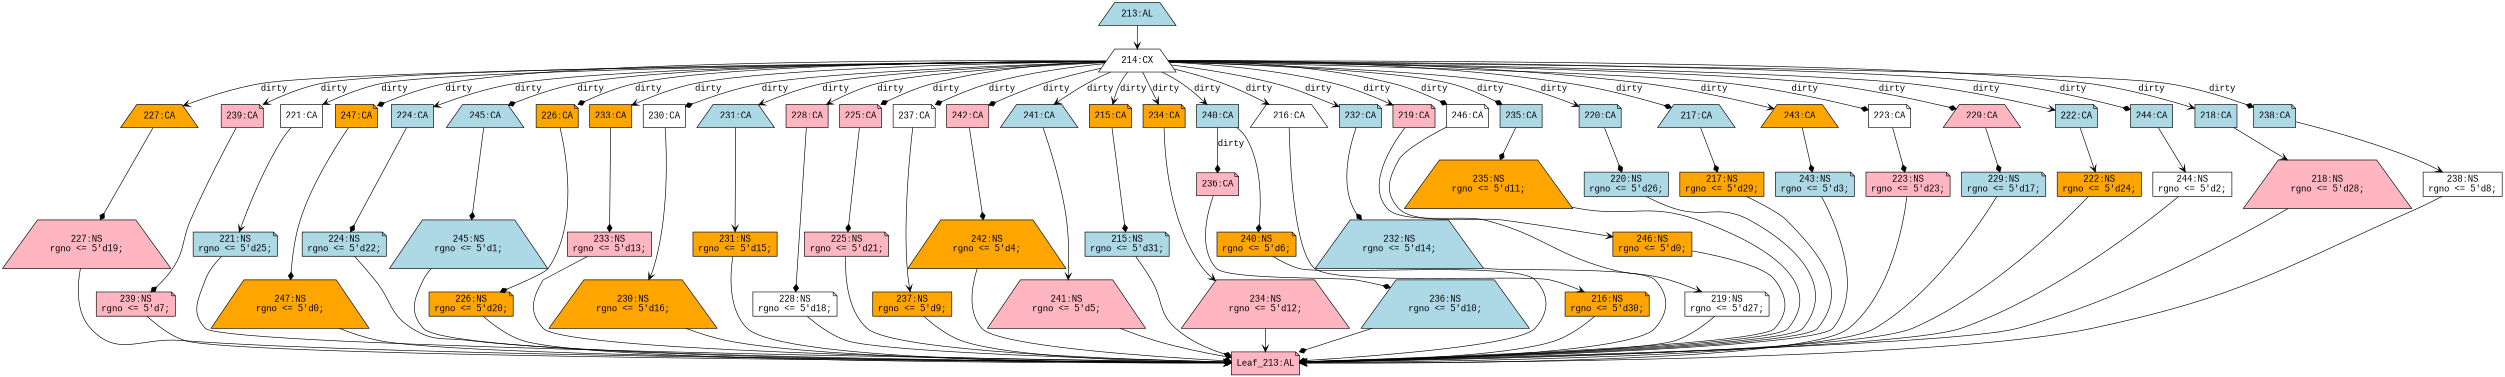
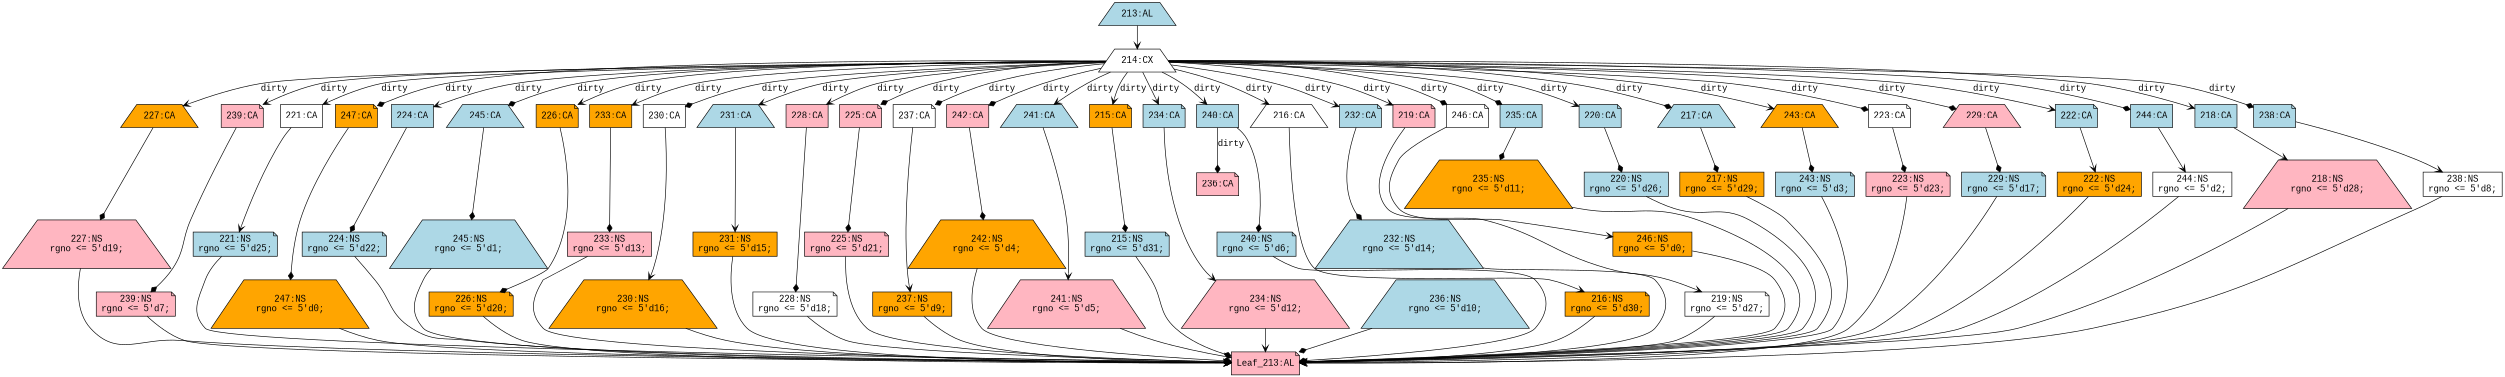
(843, 66) -> (843, 66)
(1164, 116) -> (1164, 116)
(1257, 244) -> (1257, 244)
(1261, 276) -> none
